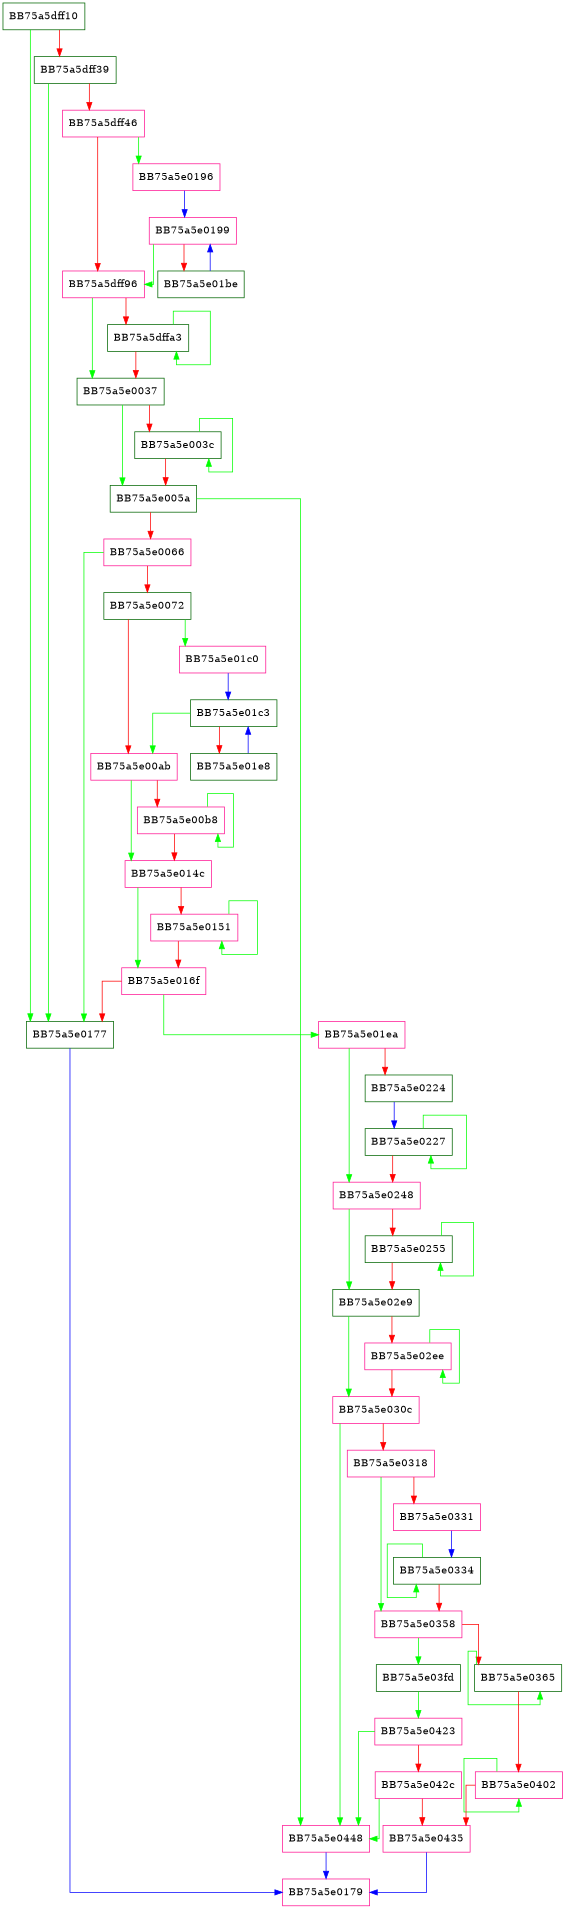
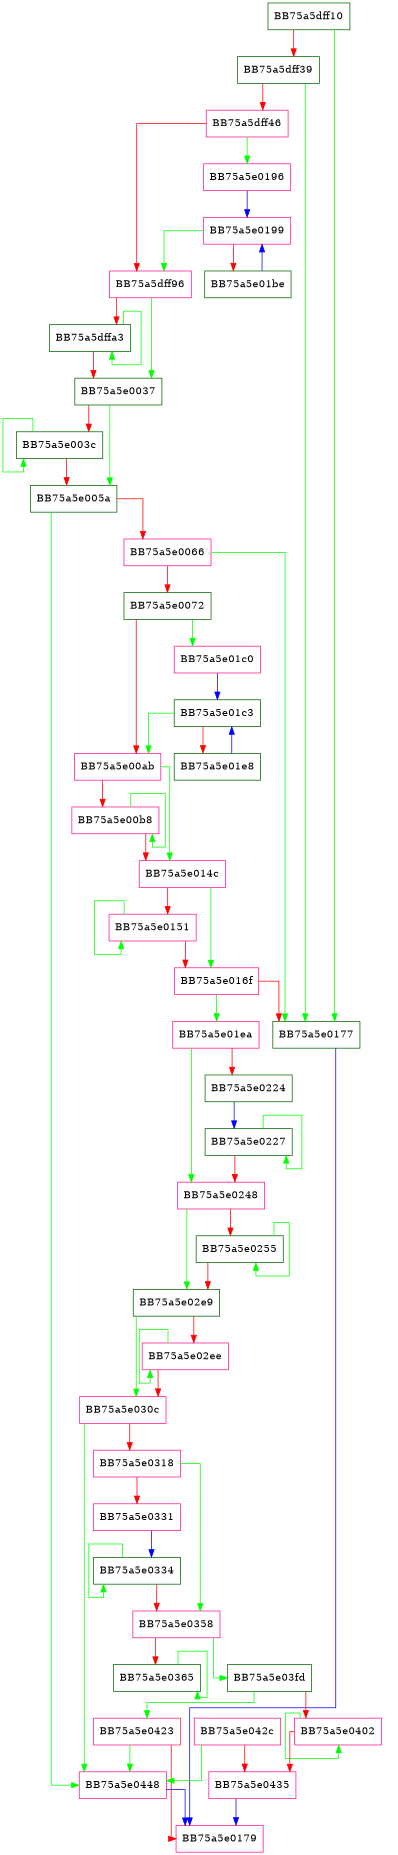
(519, 1728) -> (306, 1701)
(418, 1755) -> (171, 1795)
